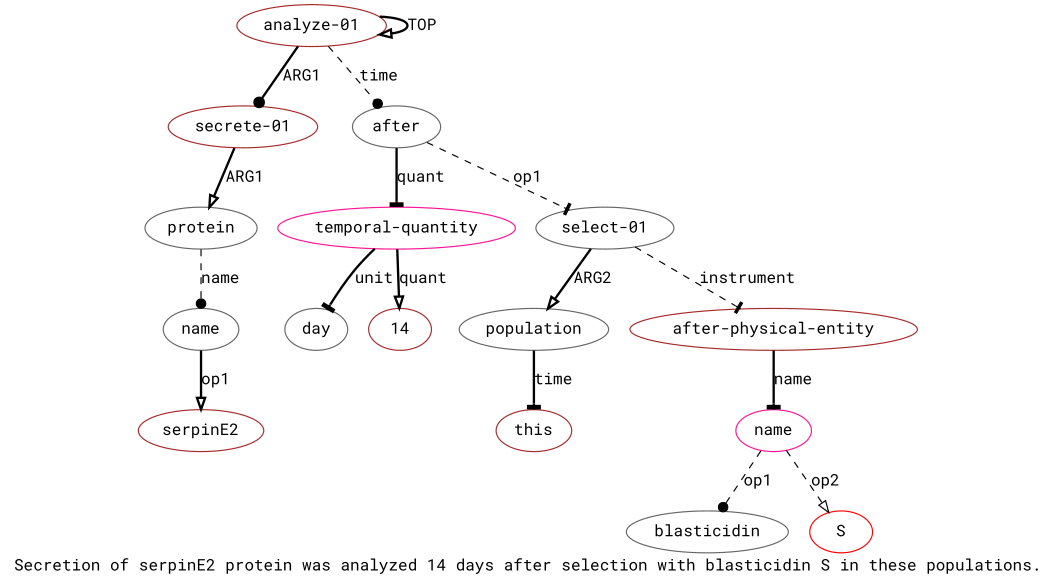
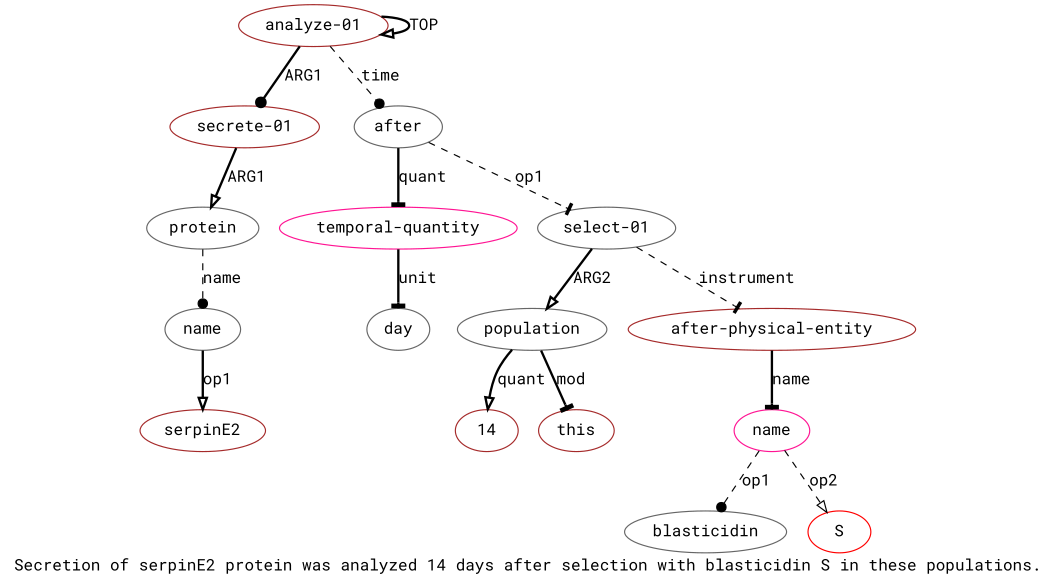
(398, 273) -> (497, 372)
(554, 380) -> (571, 380)
